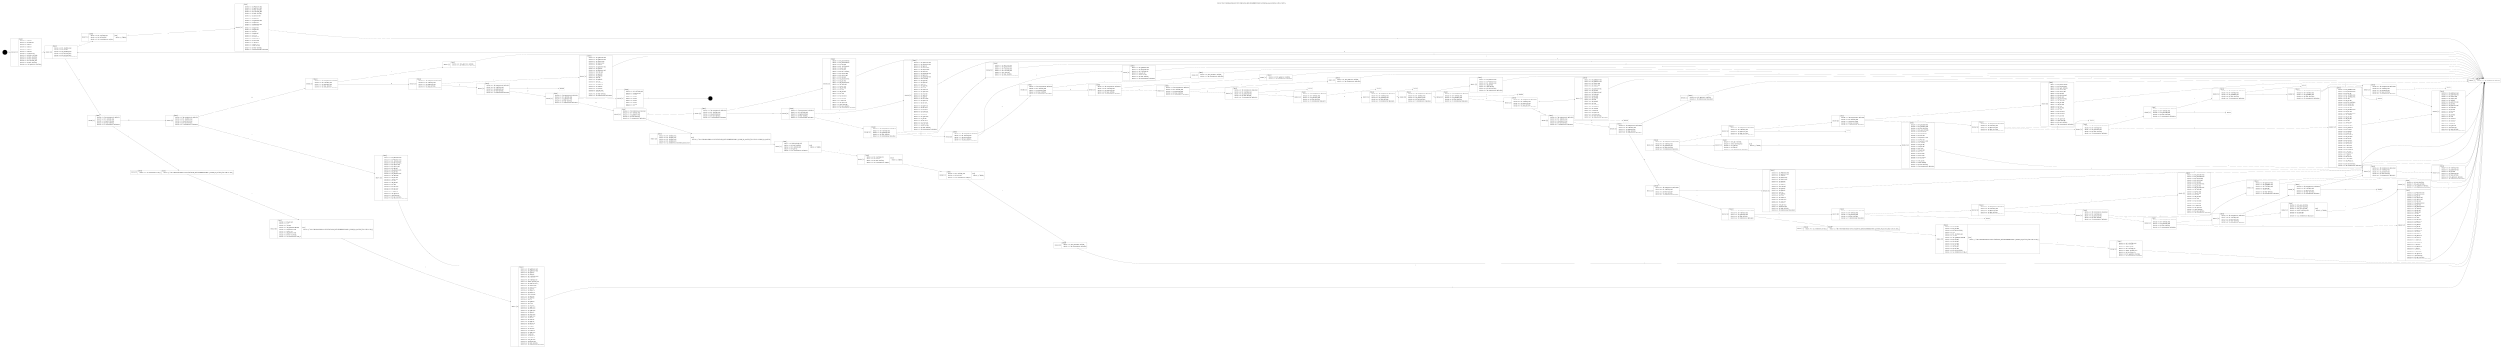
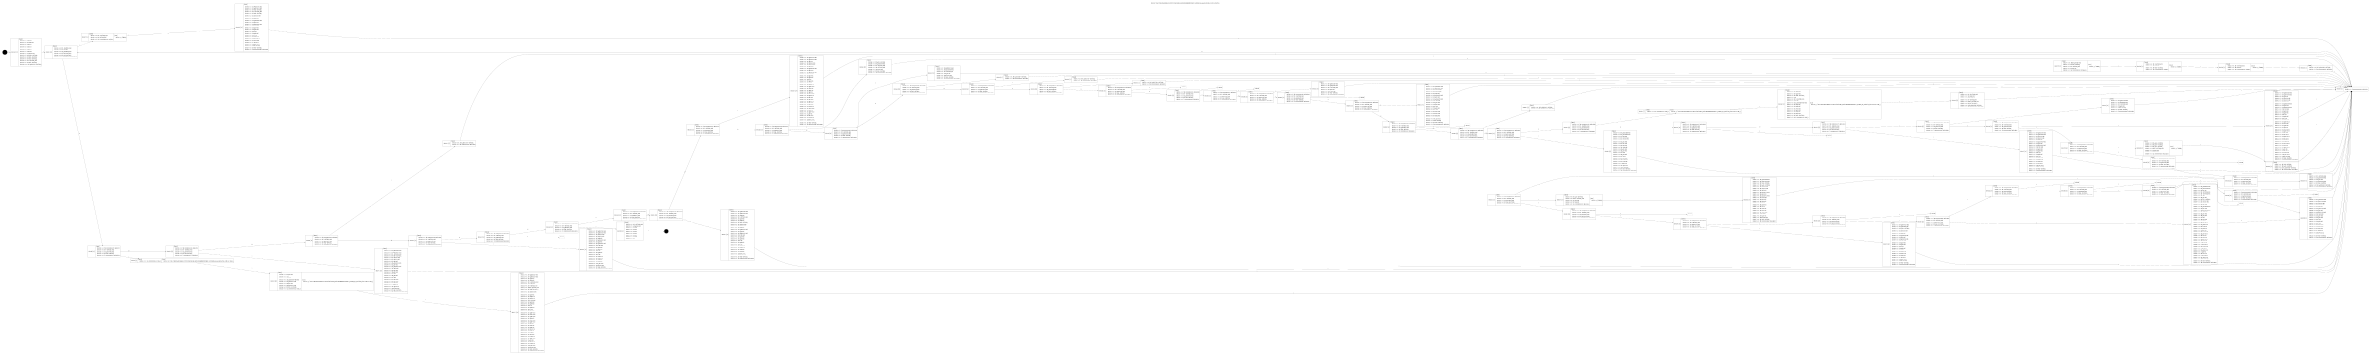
(710, 139) -> none
